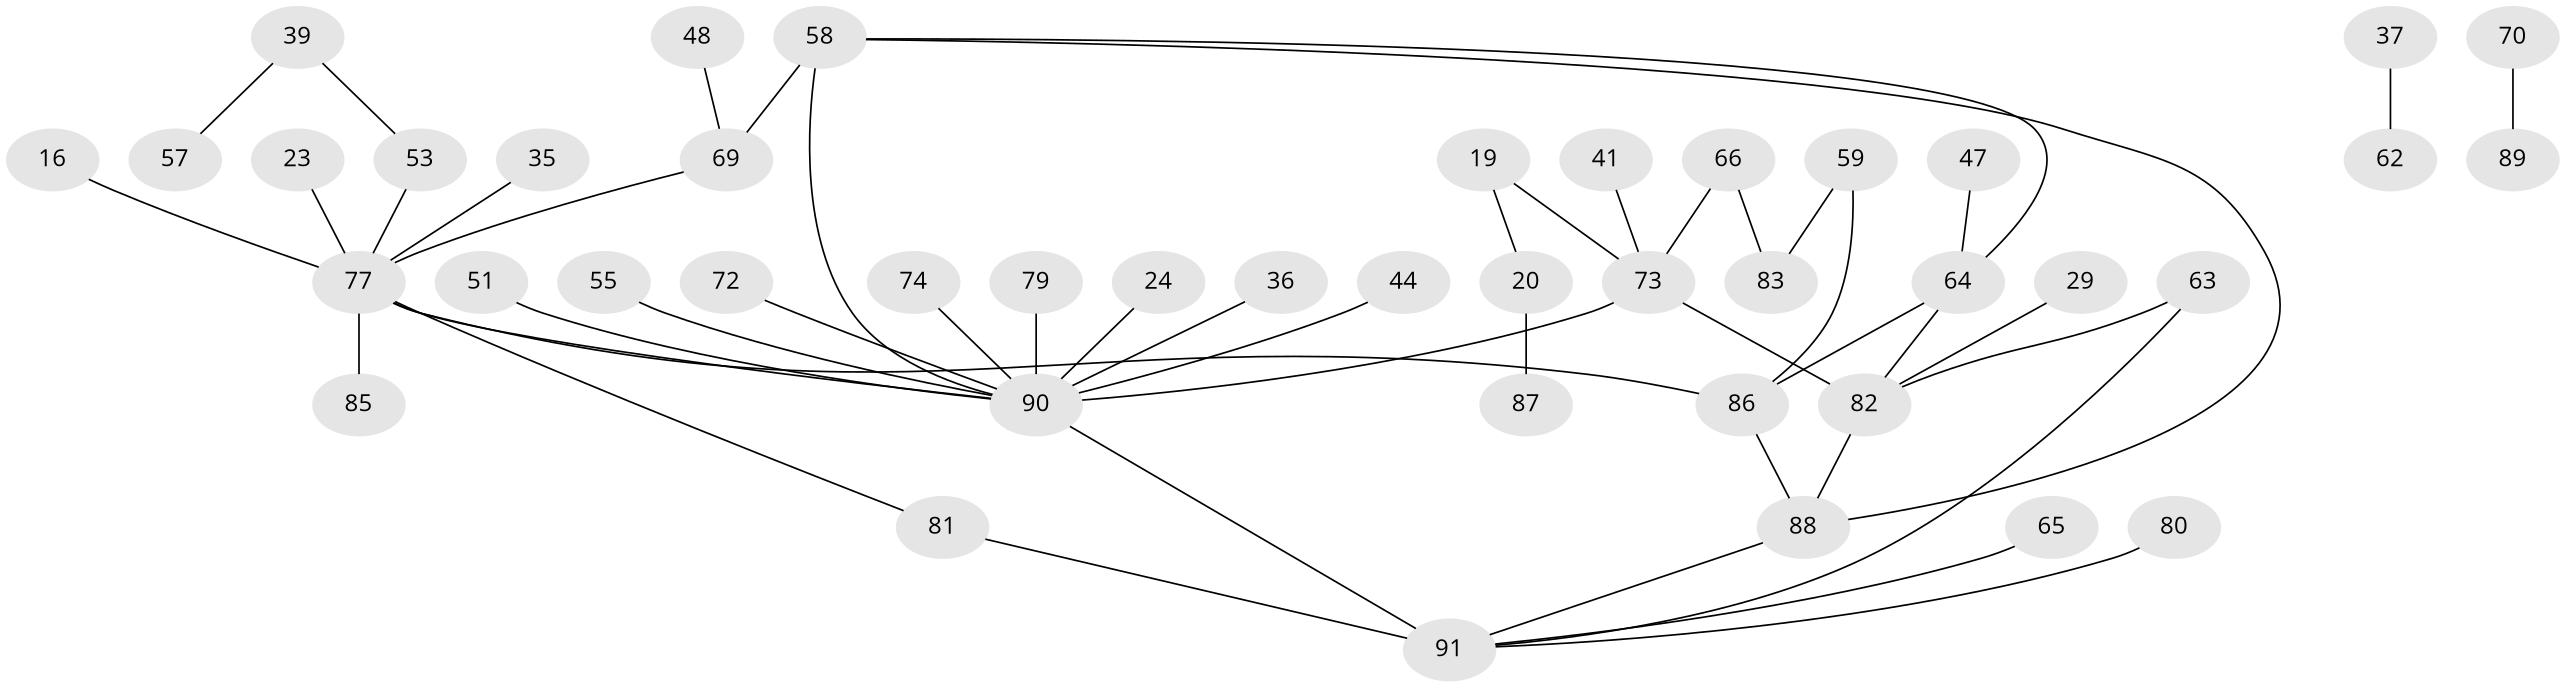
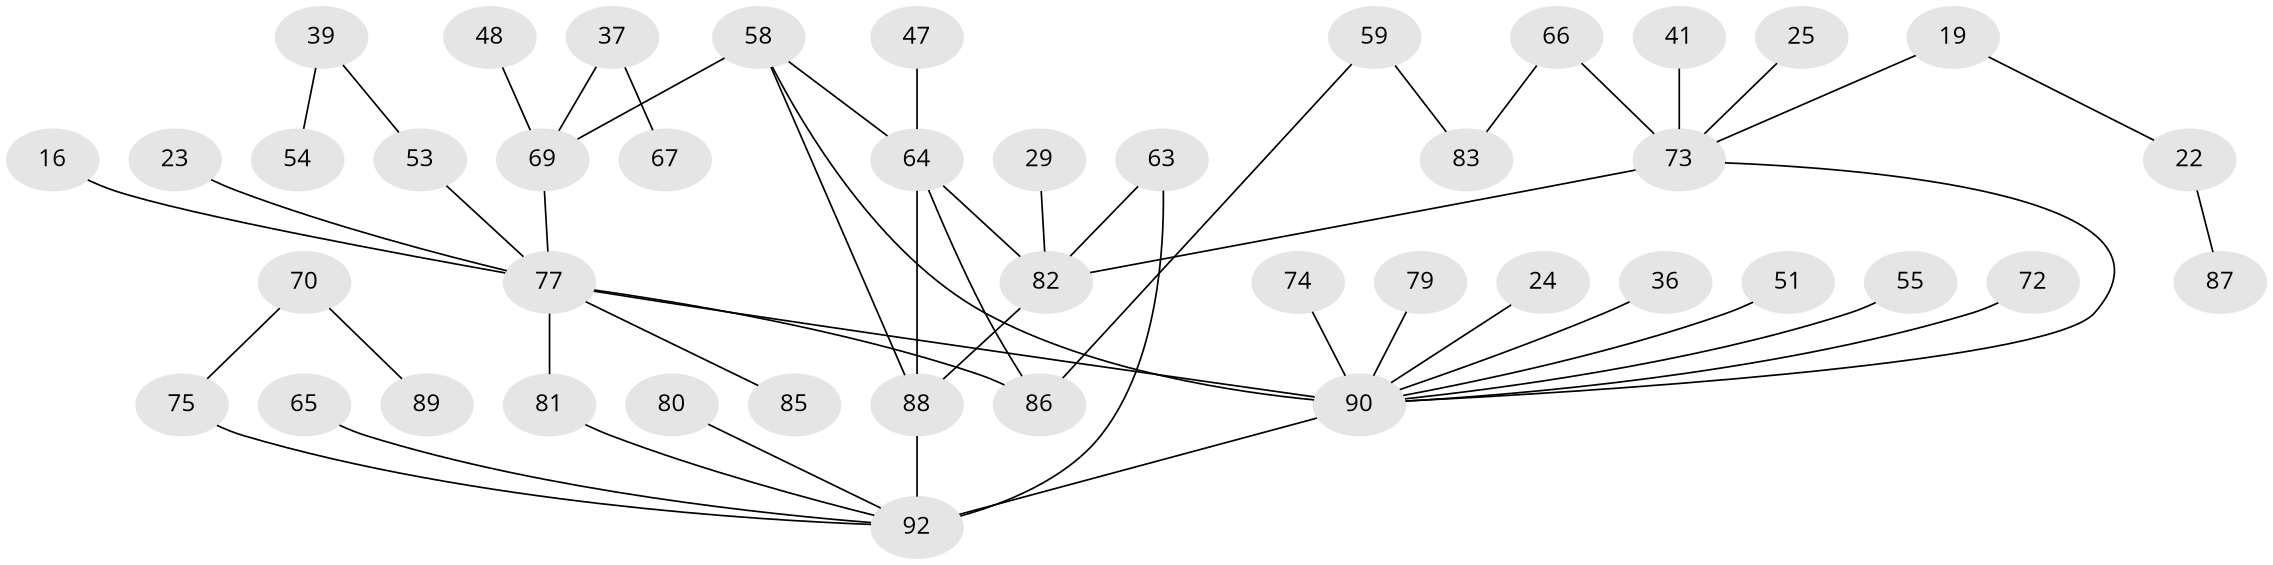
none -> (1802, 37)
none -> (578, 99)
(175, 160) -> (298, 160)
(543, 160) -> none
(2390, 160) -> (665, 160)
(1404, 282) -> none
(1526, 282) -> (2190, 160)
none -> (182, 405)
(1773, 466) -> (917, 282)
(1450, 650) -> (917, 527)
